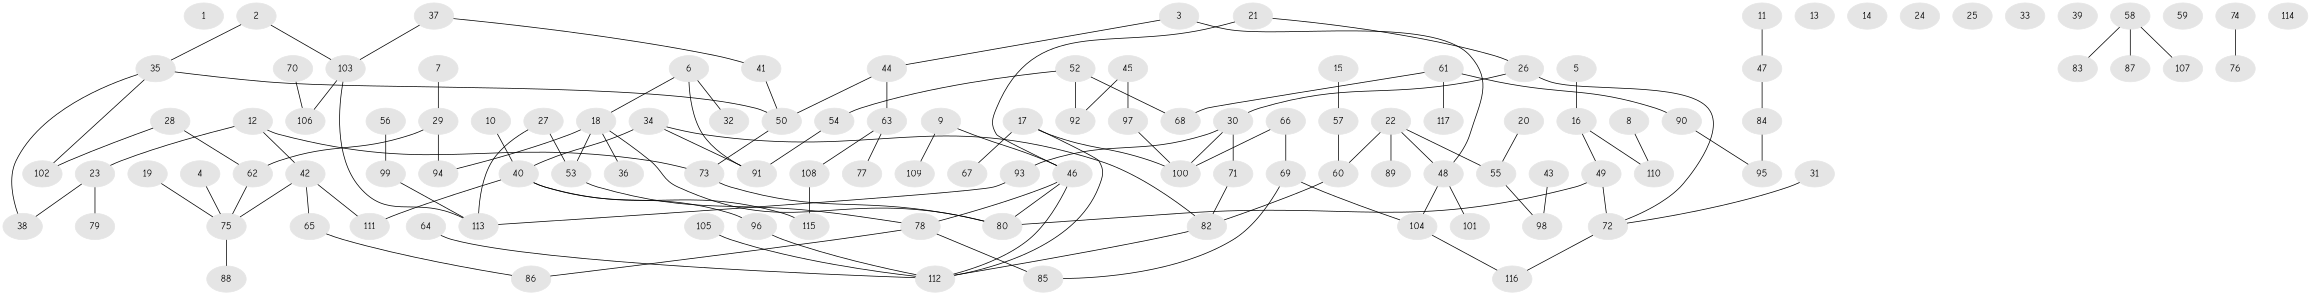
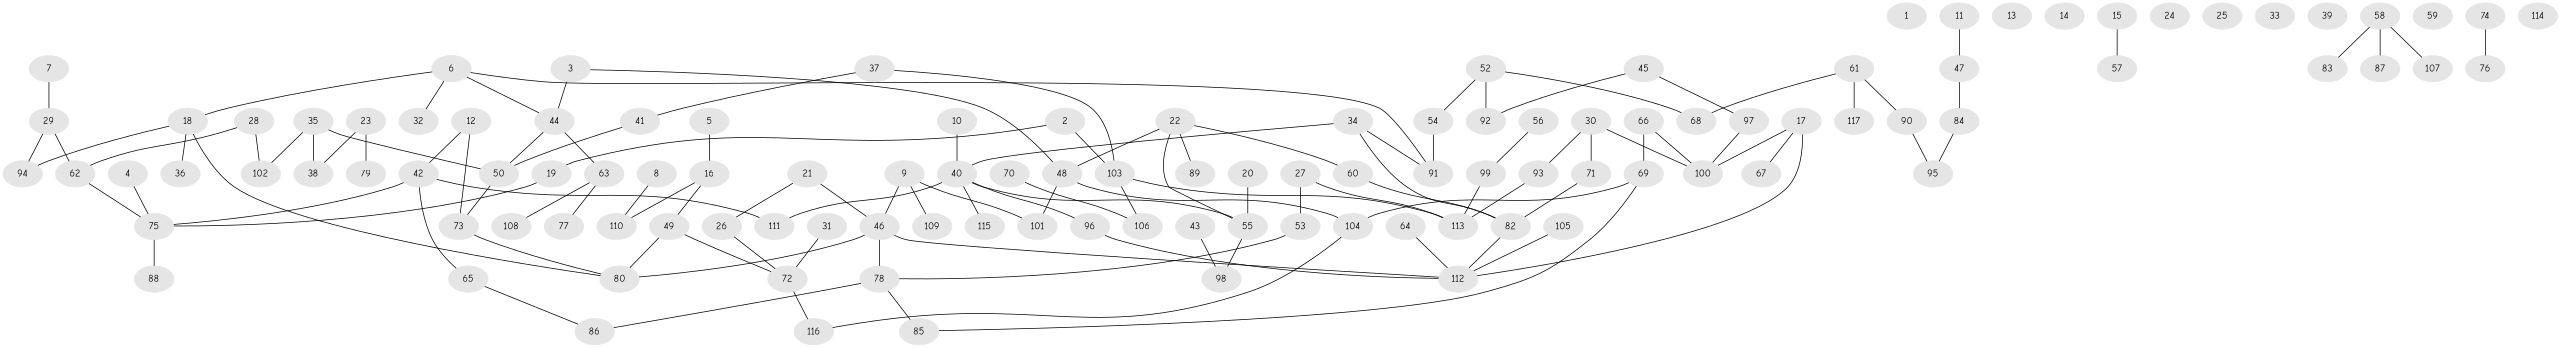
(206, 42) -> (805, 139)
(1376, 91) -> none
none -> (503, 95)
(586, 142) -> none
(172, 144) -> none
(1338, 148) -> none
(809, 198) -> none
none -> (963, 198)
none -> (1102, 200)
